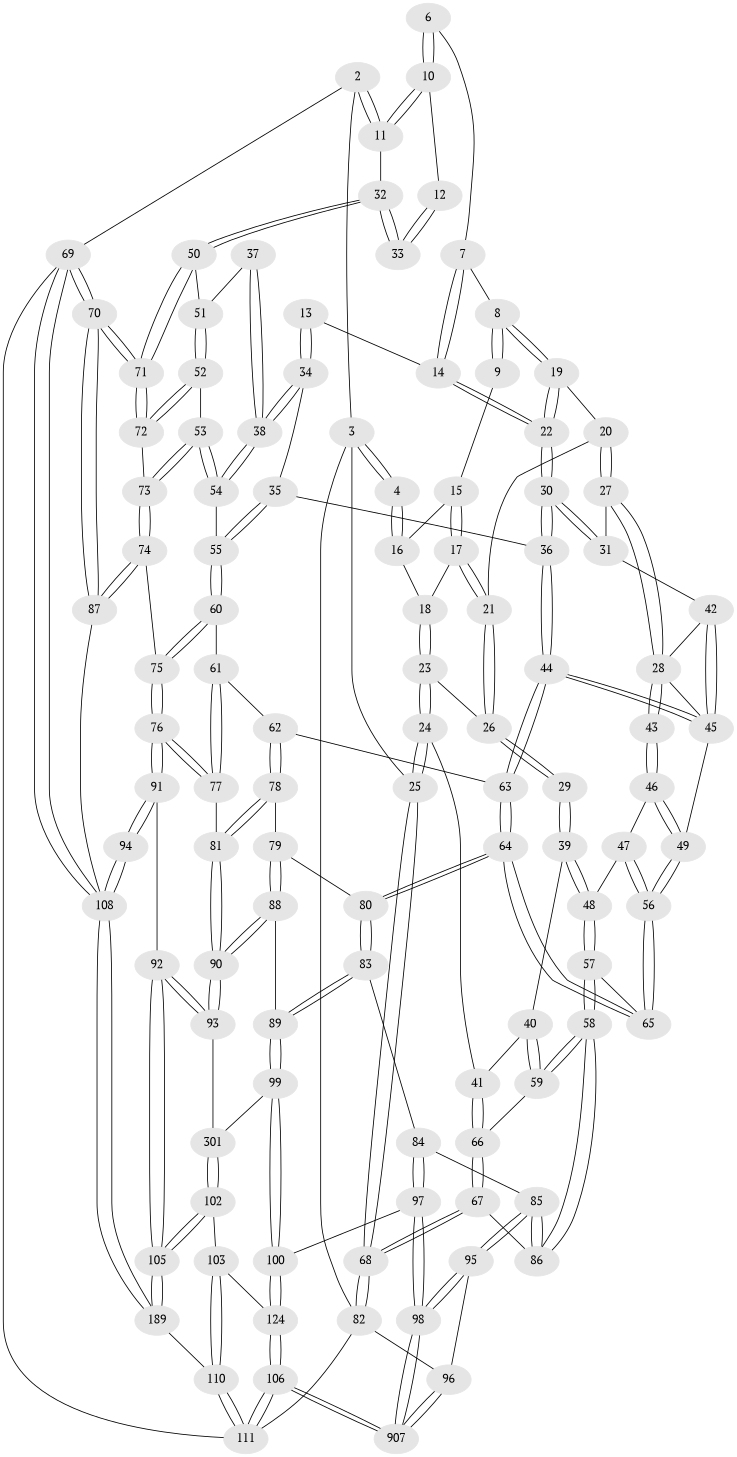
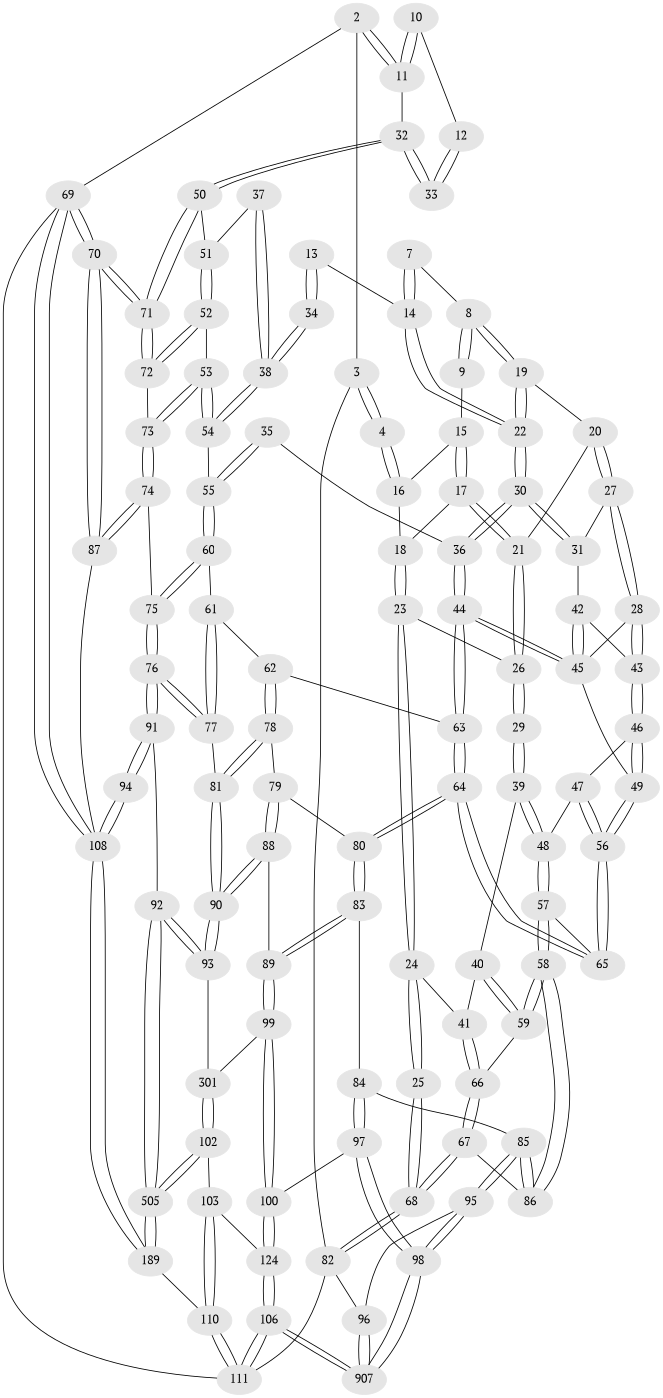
(428, 18) -> none
(293, 433) -> none
(352, 618) -> none
(685, 640) -> (604, 636)
(157, 1261) -> (150, 1202)
